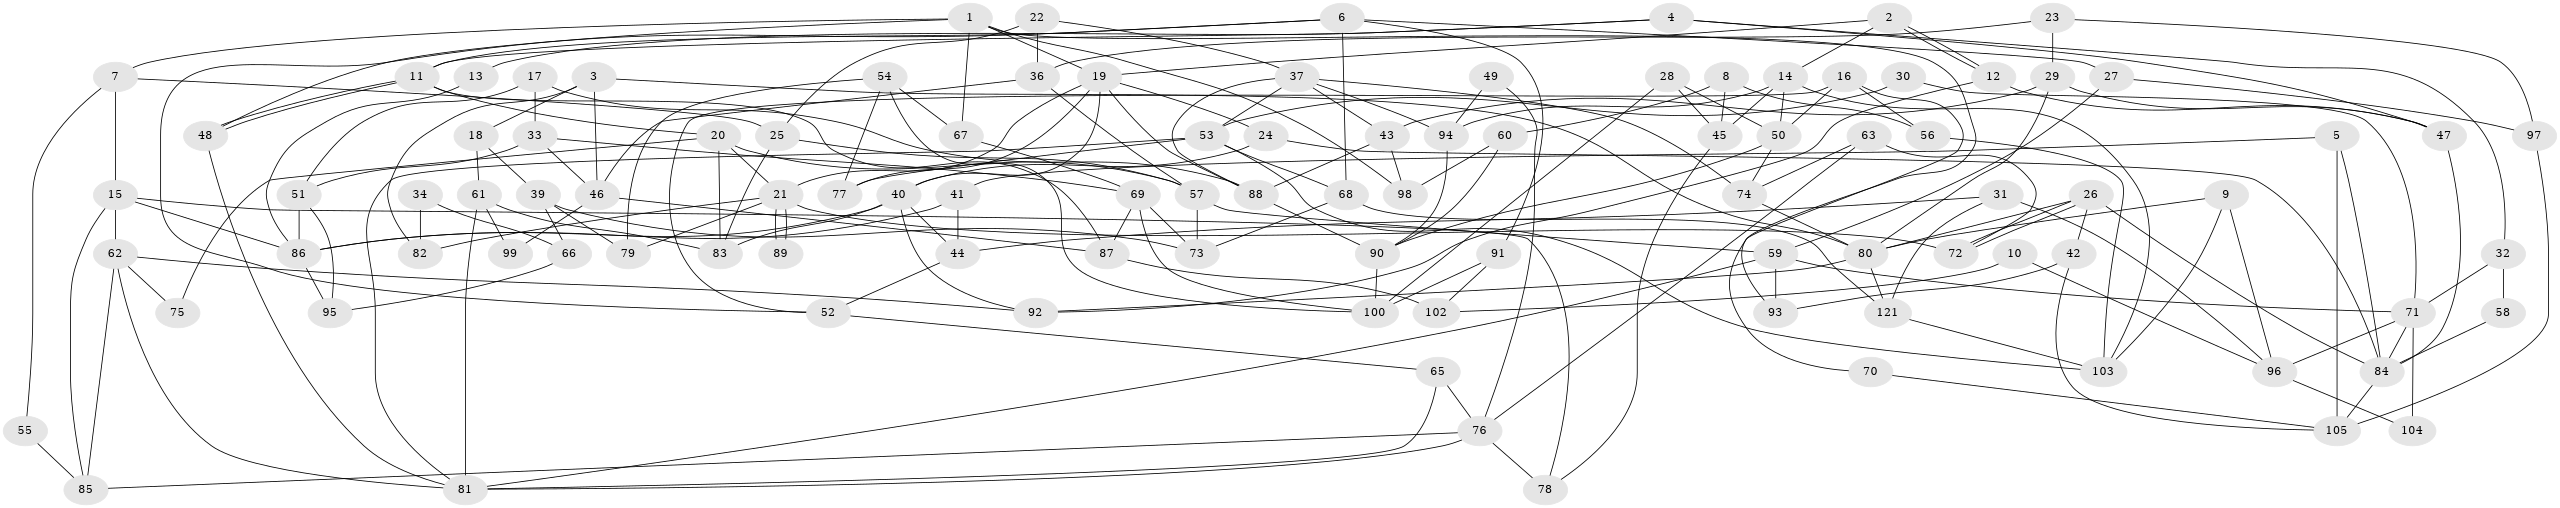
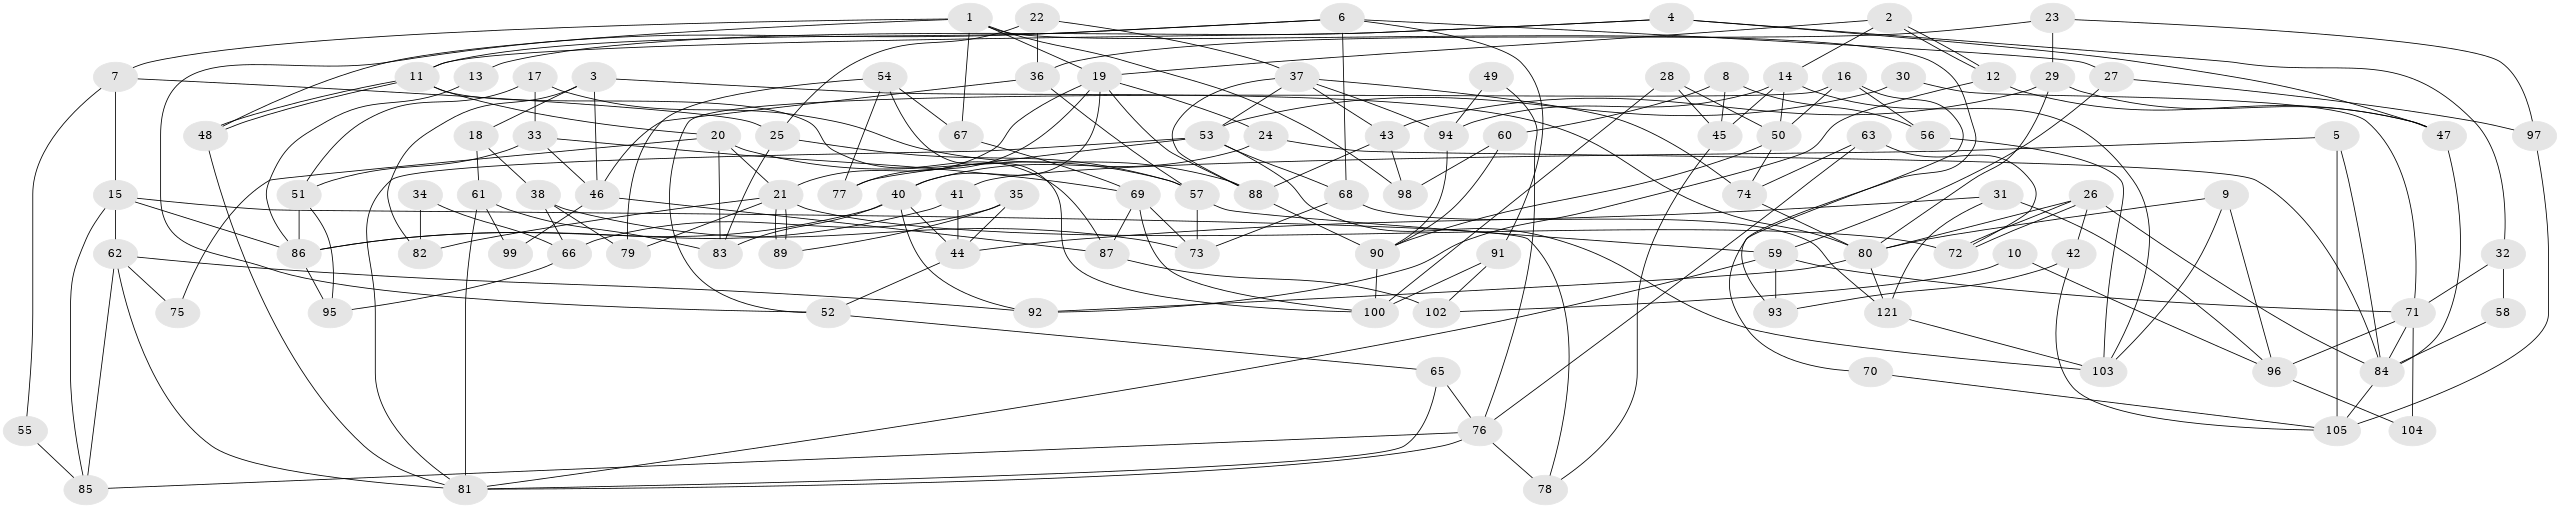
(538, 195) -> (538, 195)
none -> (1017, 195)
